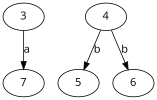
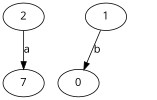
(24, 17) -> (24, 17)
(106, 17) -> (106, 17)
(79, 83) -> (79, 83)
(133, 83) -> none
